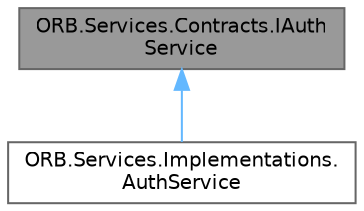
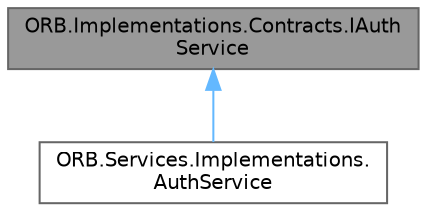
(182, 39) -> (213, 39)
